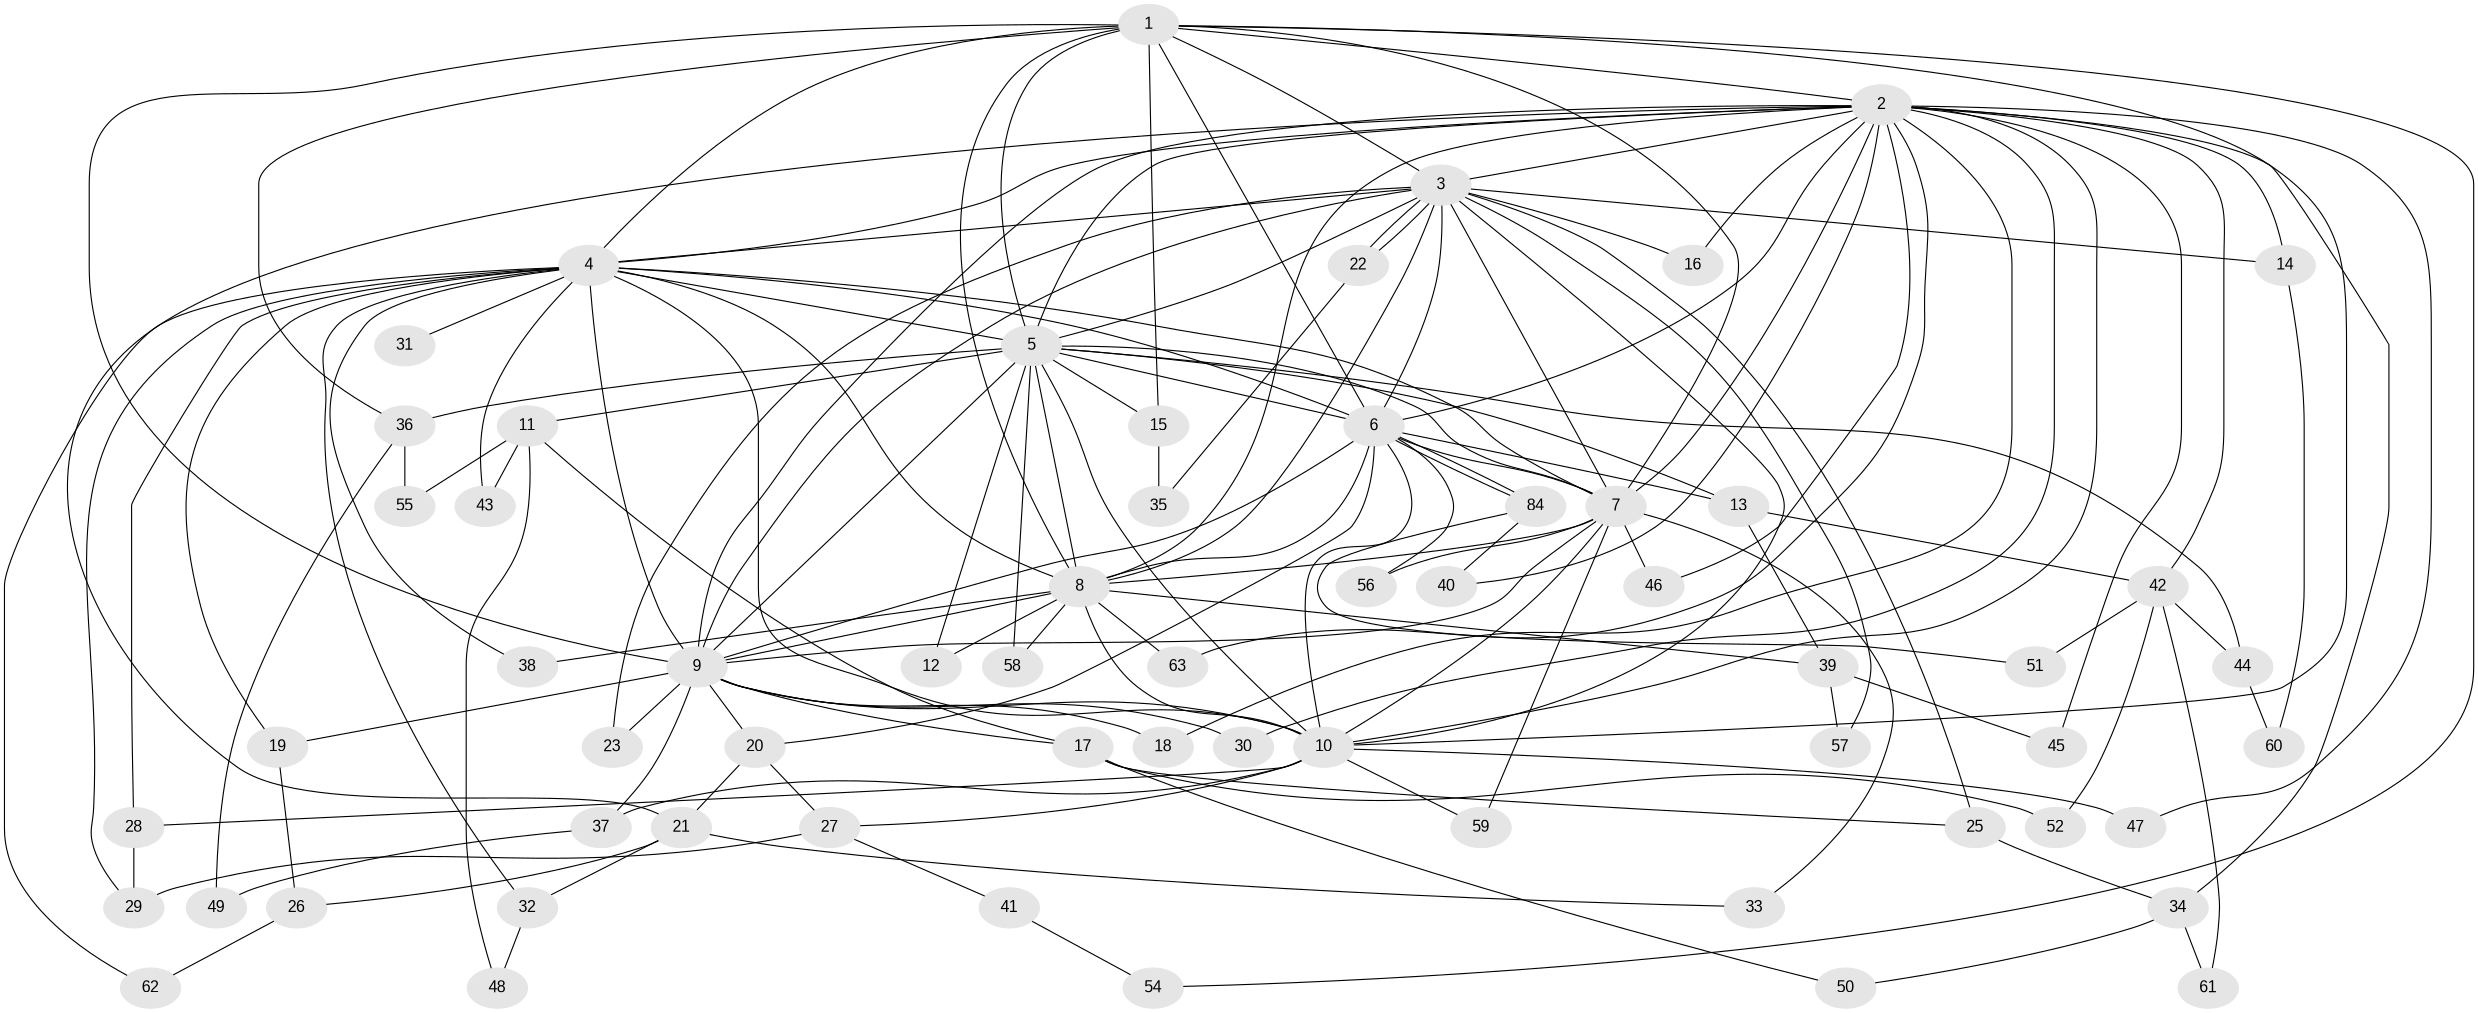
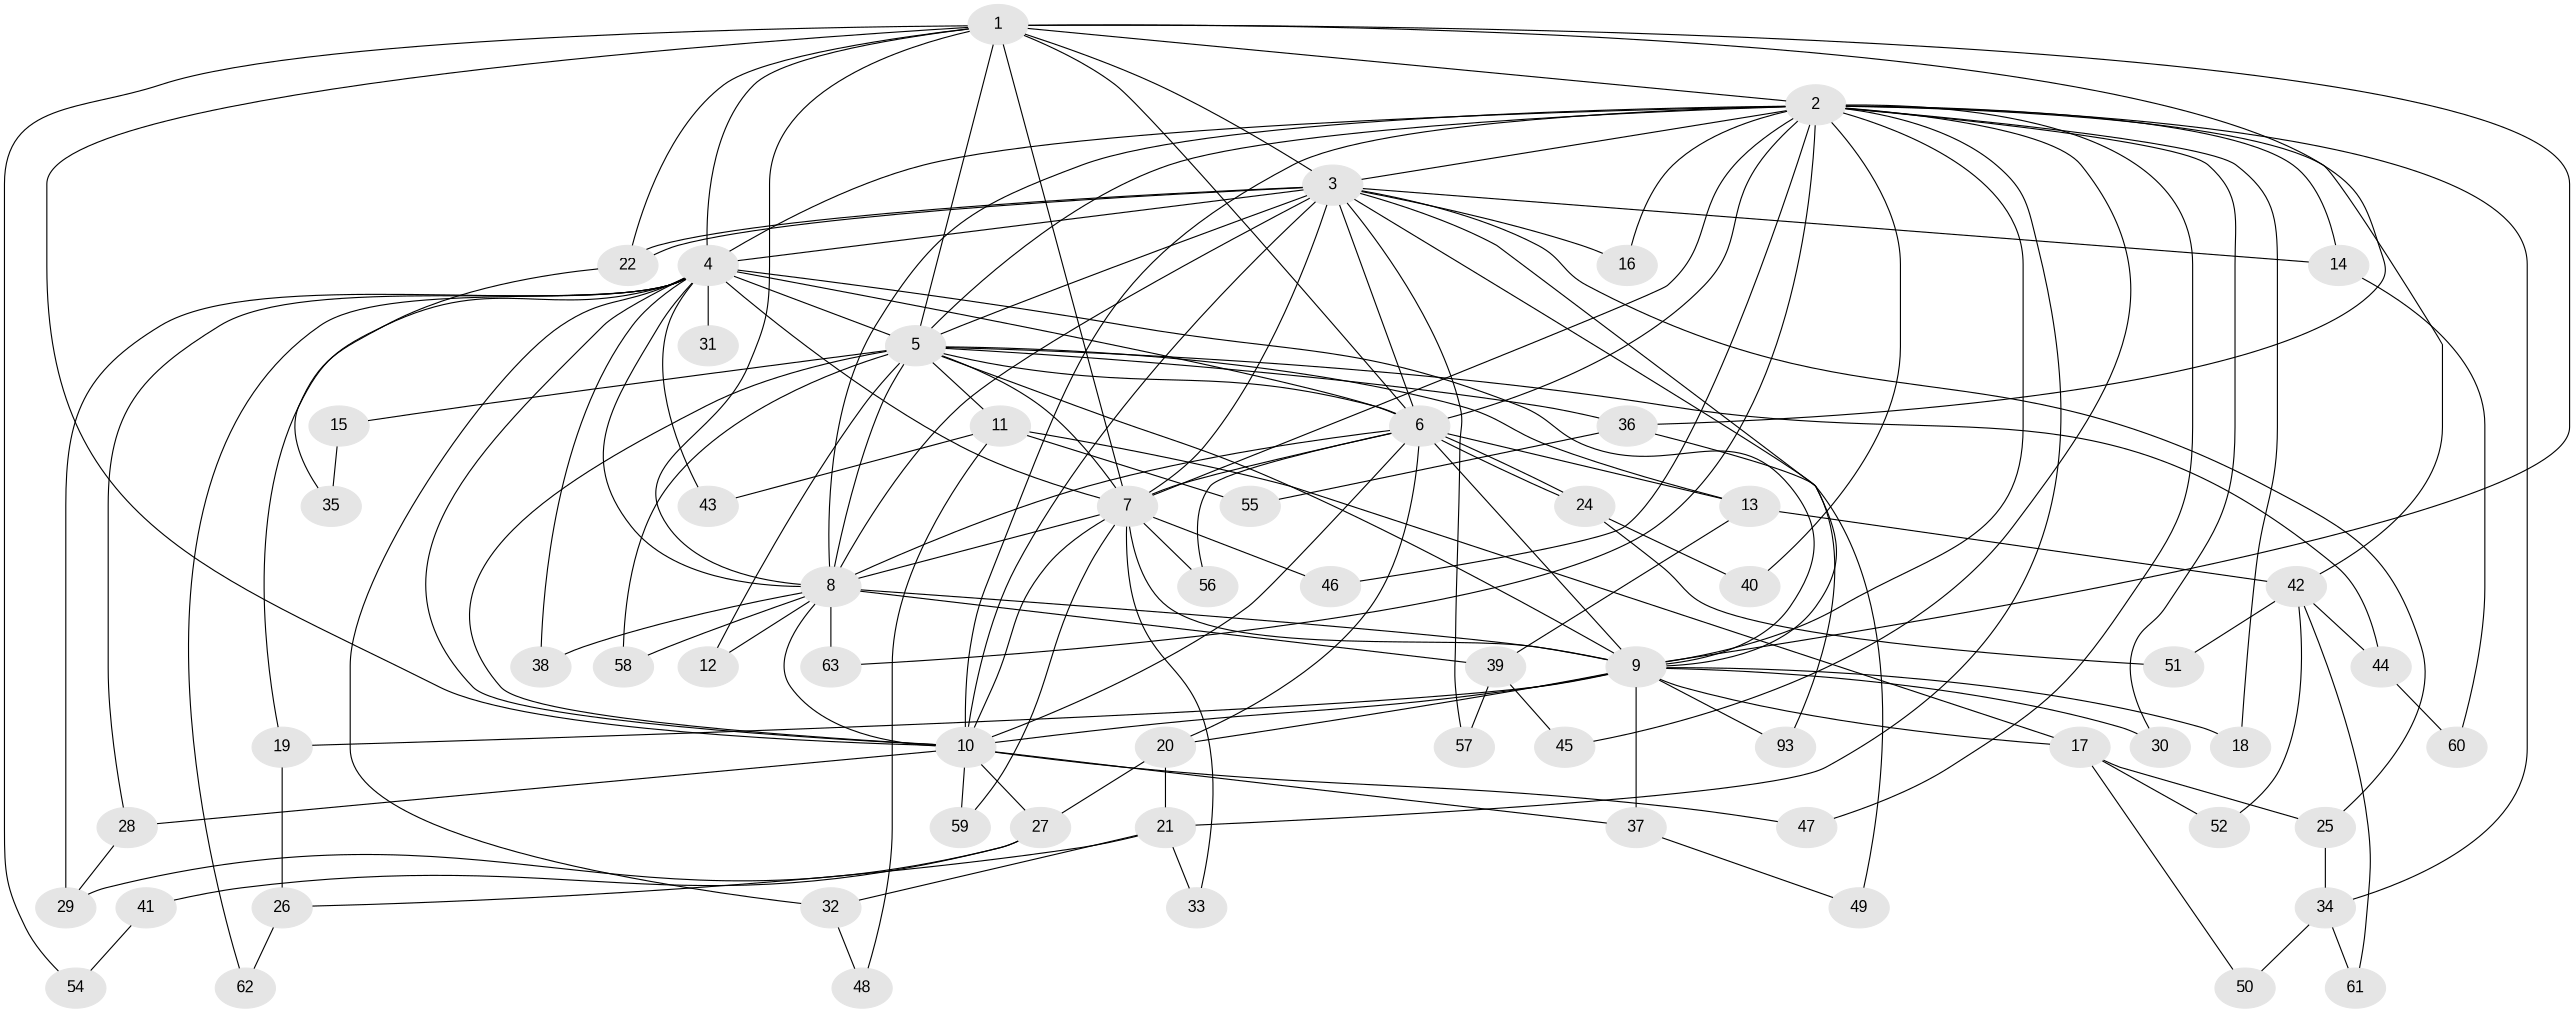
(1153, 234) -> (753, 71)
(1536, 506) -> (1585, 506)
(612, 747) -> (1786, 747)
